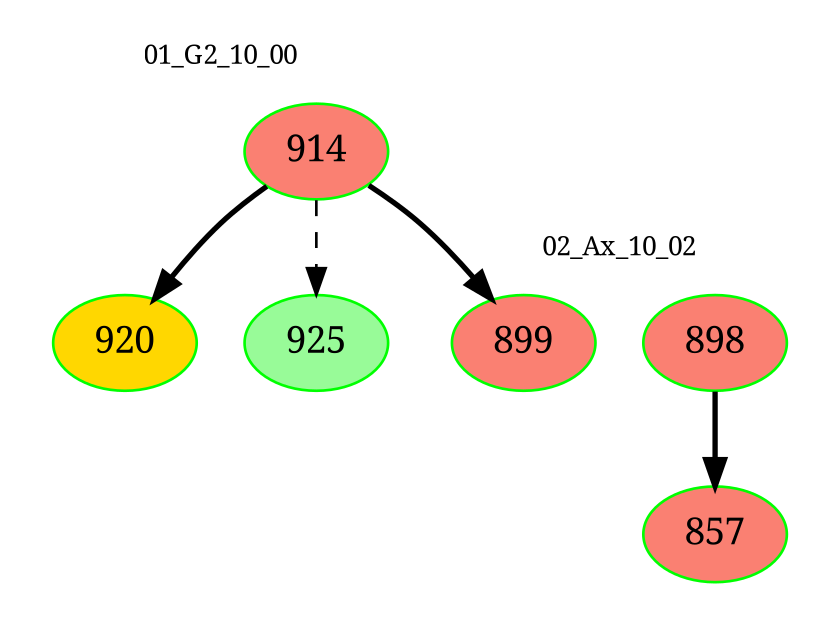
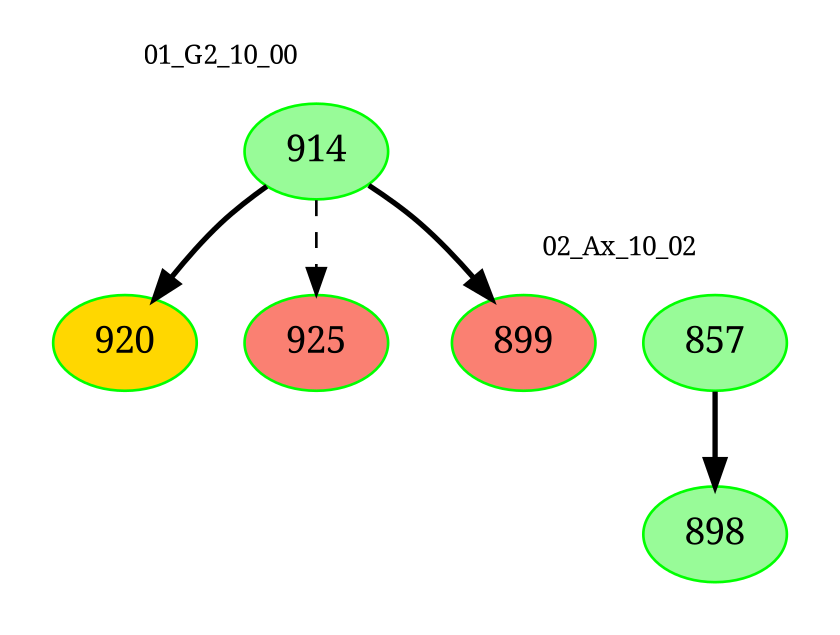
(316, 152) -> (316, 152)
(316, 343) -> (316, 343)
(715, 343) -> (715, 534)
(715, 426) -> (715, 426)
(715, 534) -> (715, 343)
